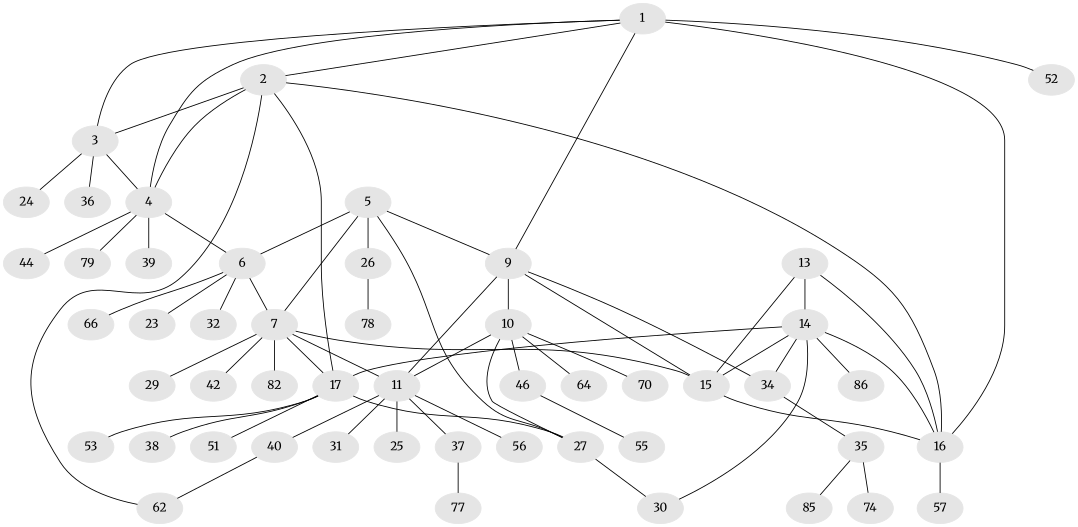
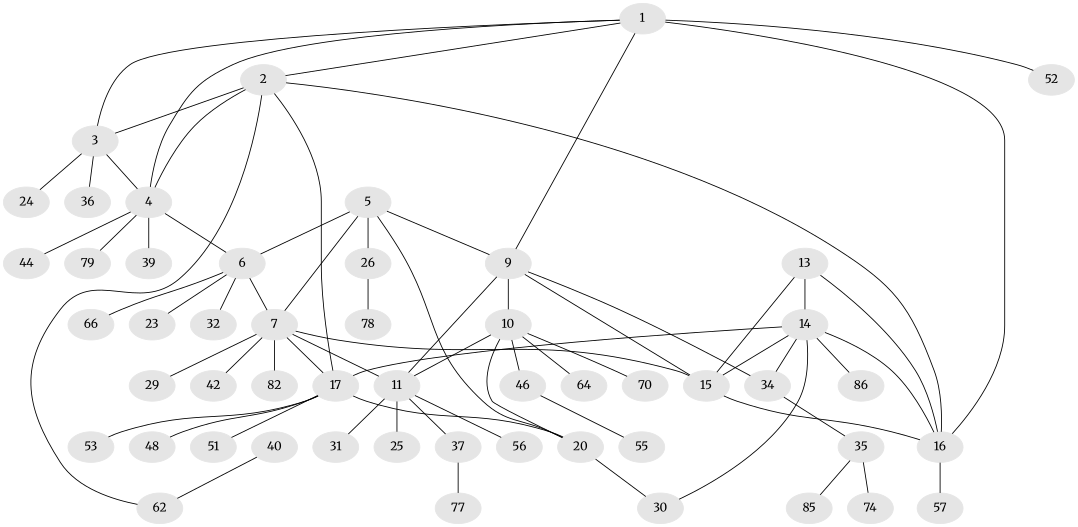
(336, 416) -> none
(152, 447) -> (152, 447)
(581, 447) -> (581, 447)
